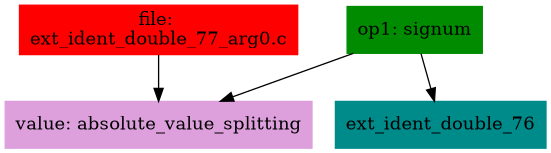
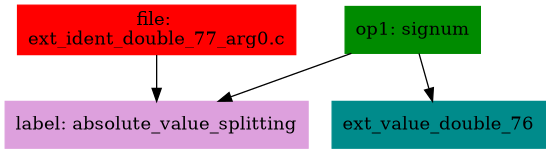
(159, 125) -> (157, 125)
(441, 125) -> (439, 125)
